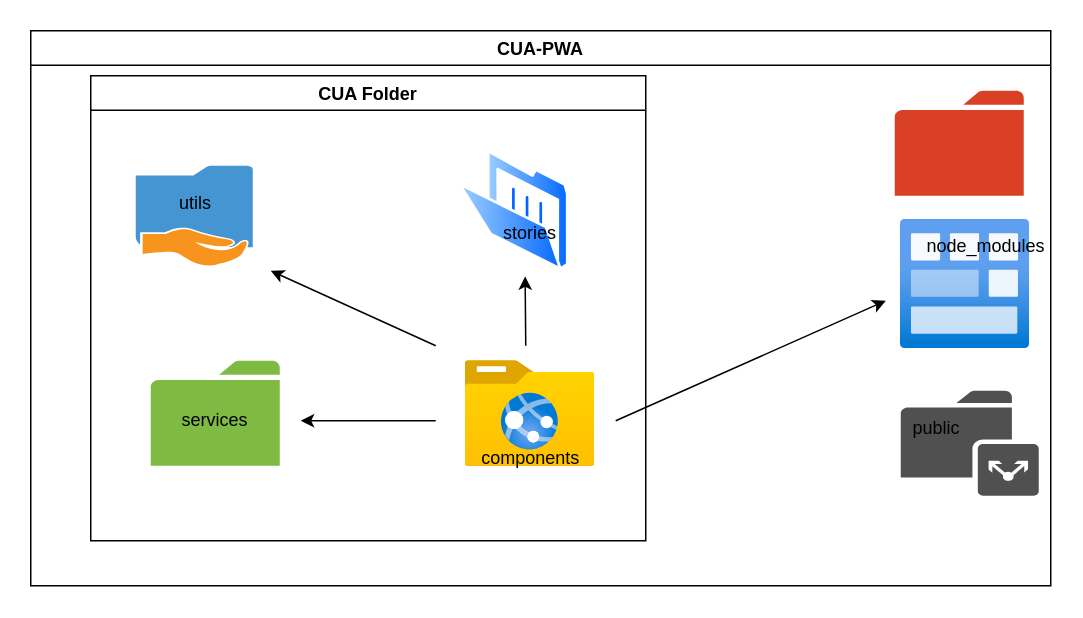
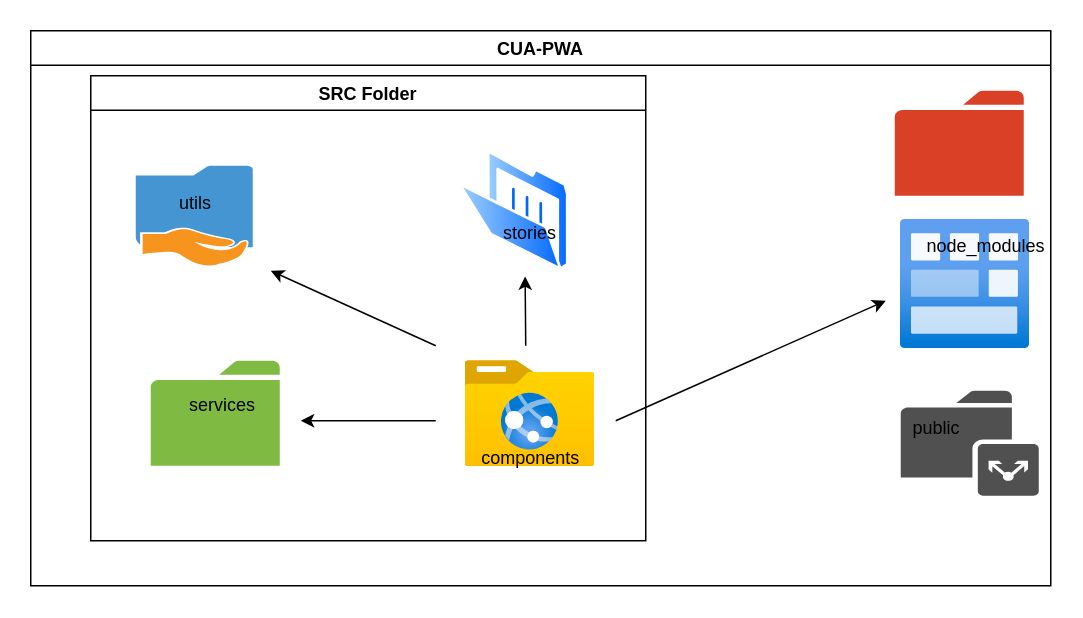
(368, 94) -> (368, 94)
(215, 421) -> (223, 406)
